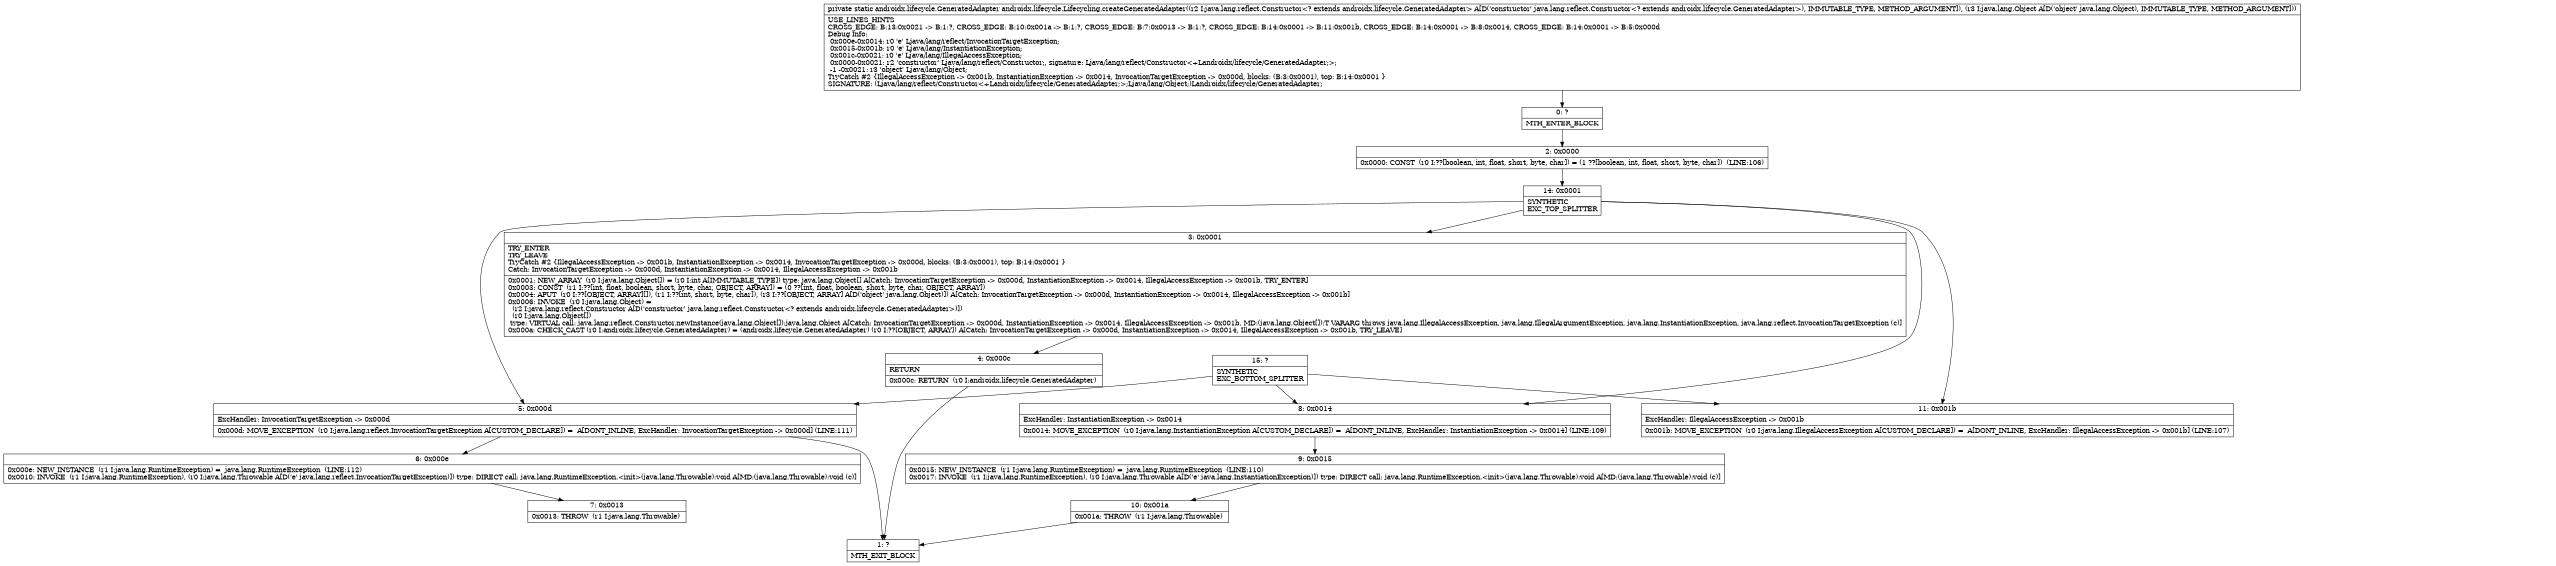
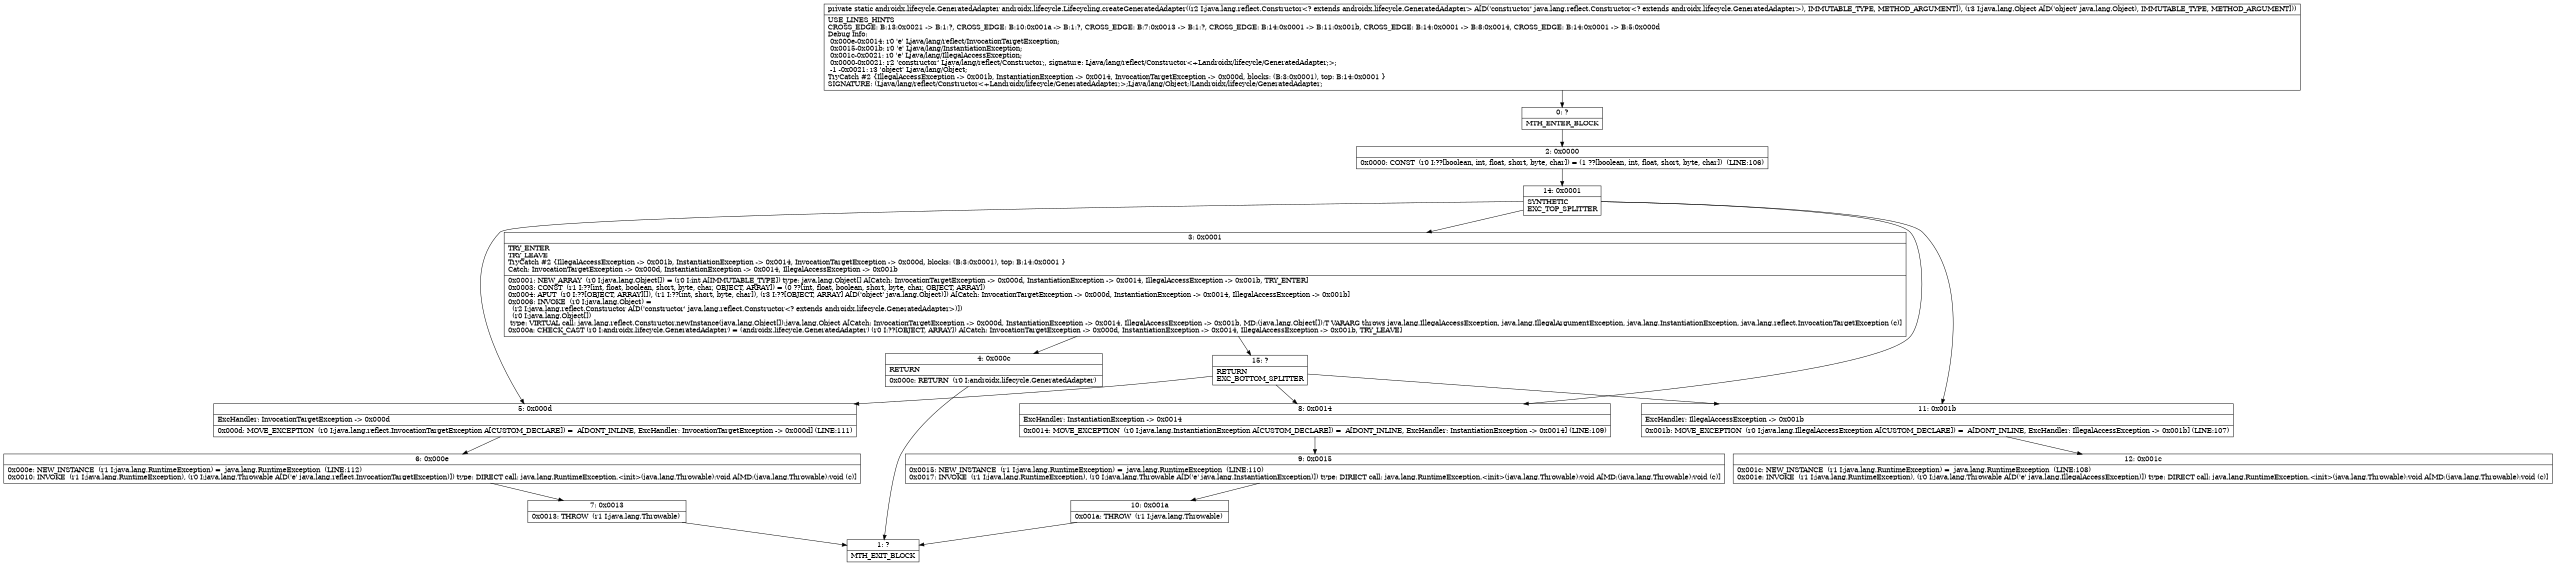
none -> (1243, 344)
(1237, 372) -> (1232, 372)
(866, 456) -> (762, 534)
none -> (2143, 469)
